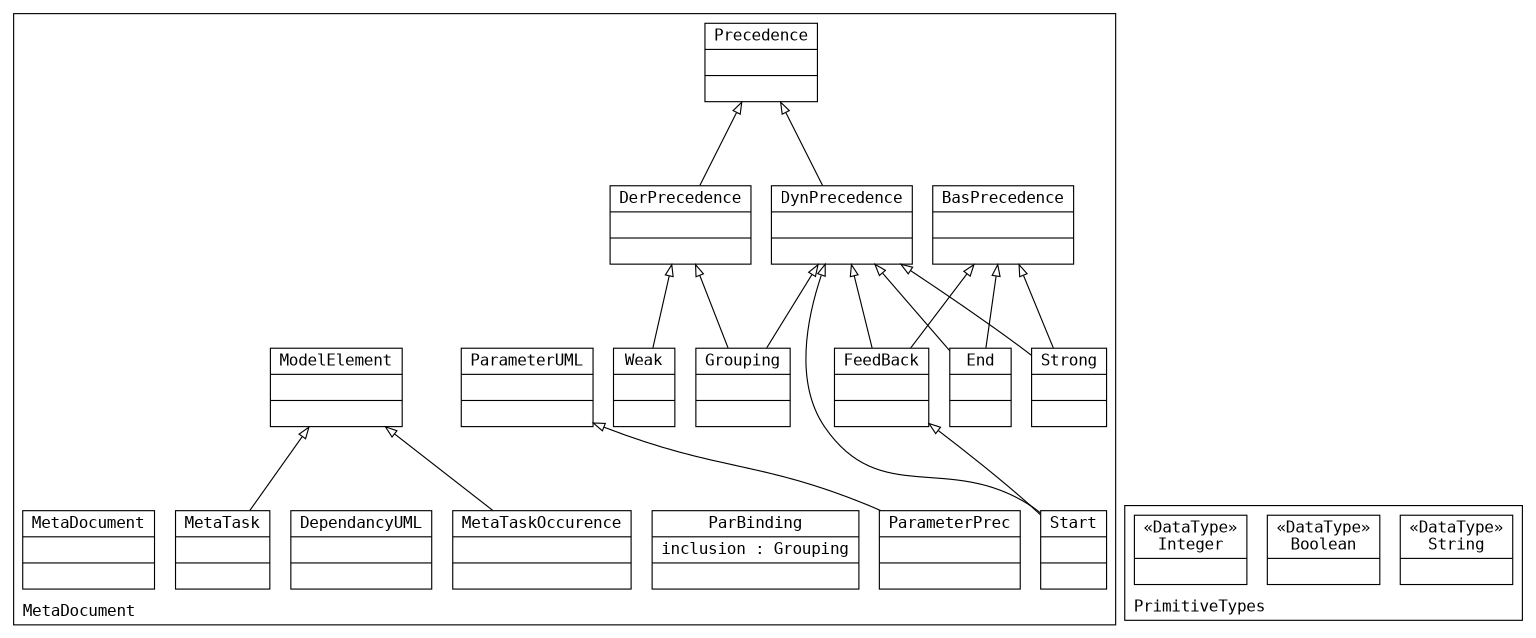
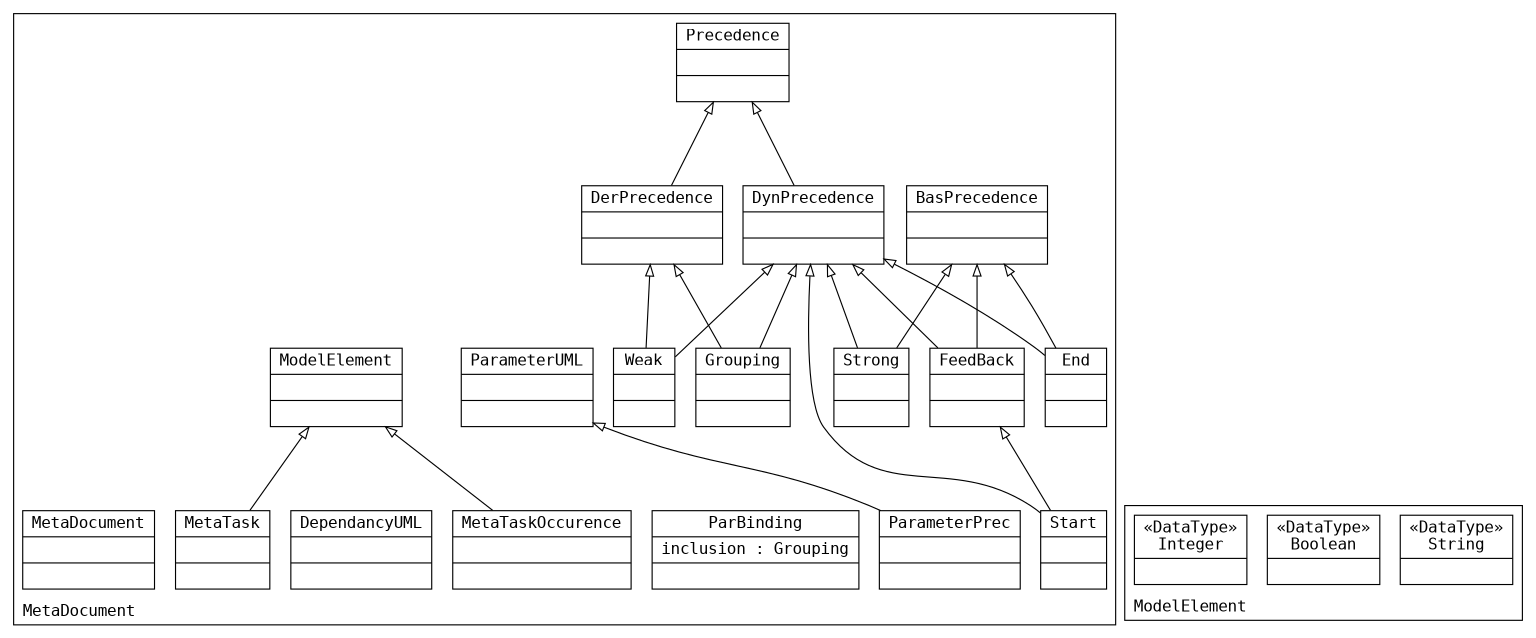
none -> (720, 315)
(1200, 607) -> (1191, 607)
